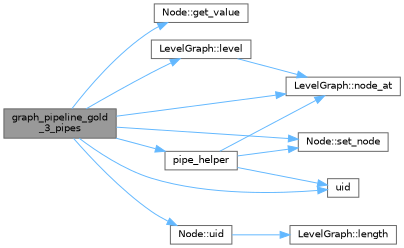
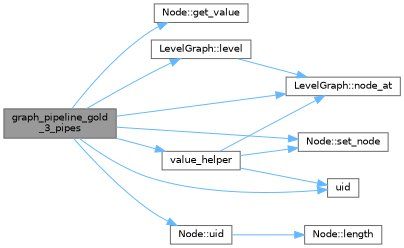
(201, 161) -> (201, 161)
(343, 235) -> (343, 235)
